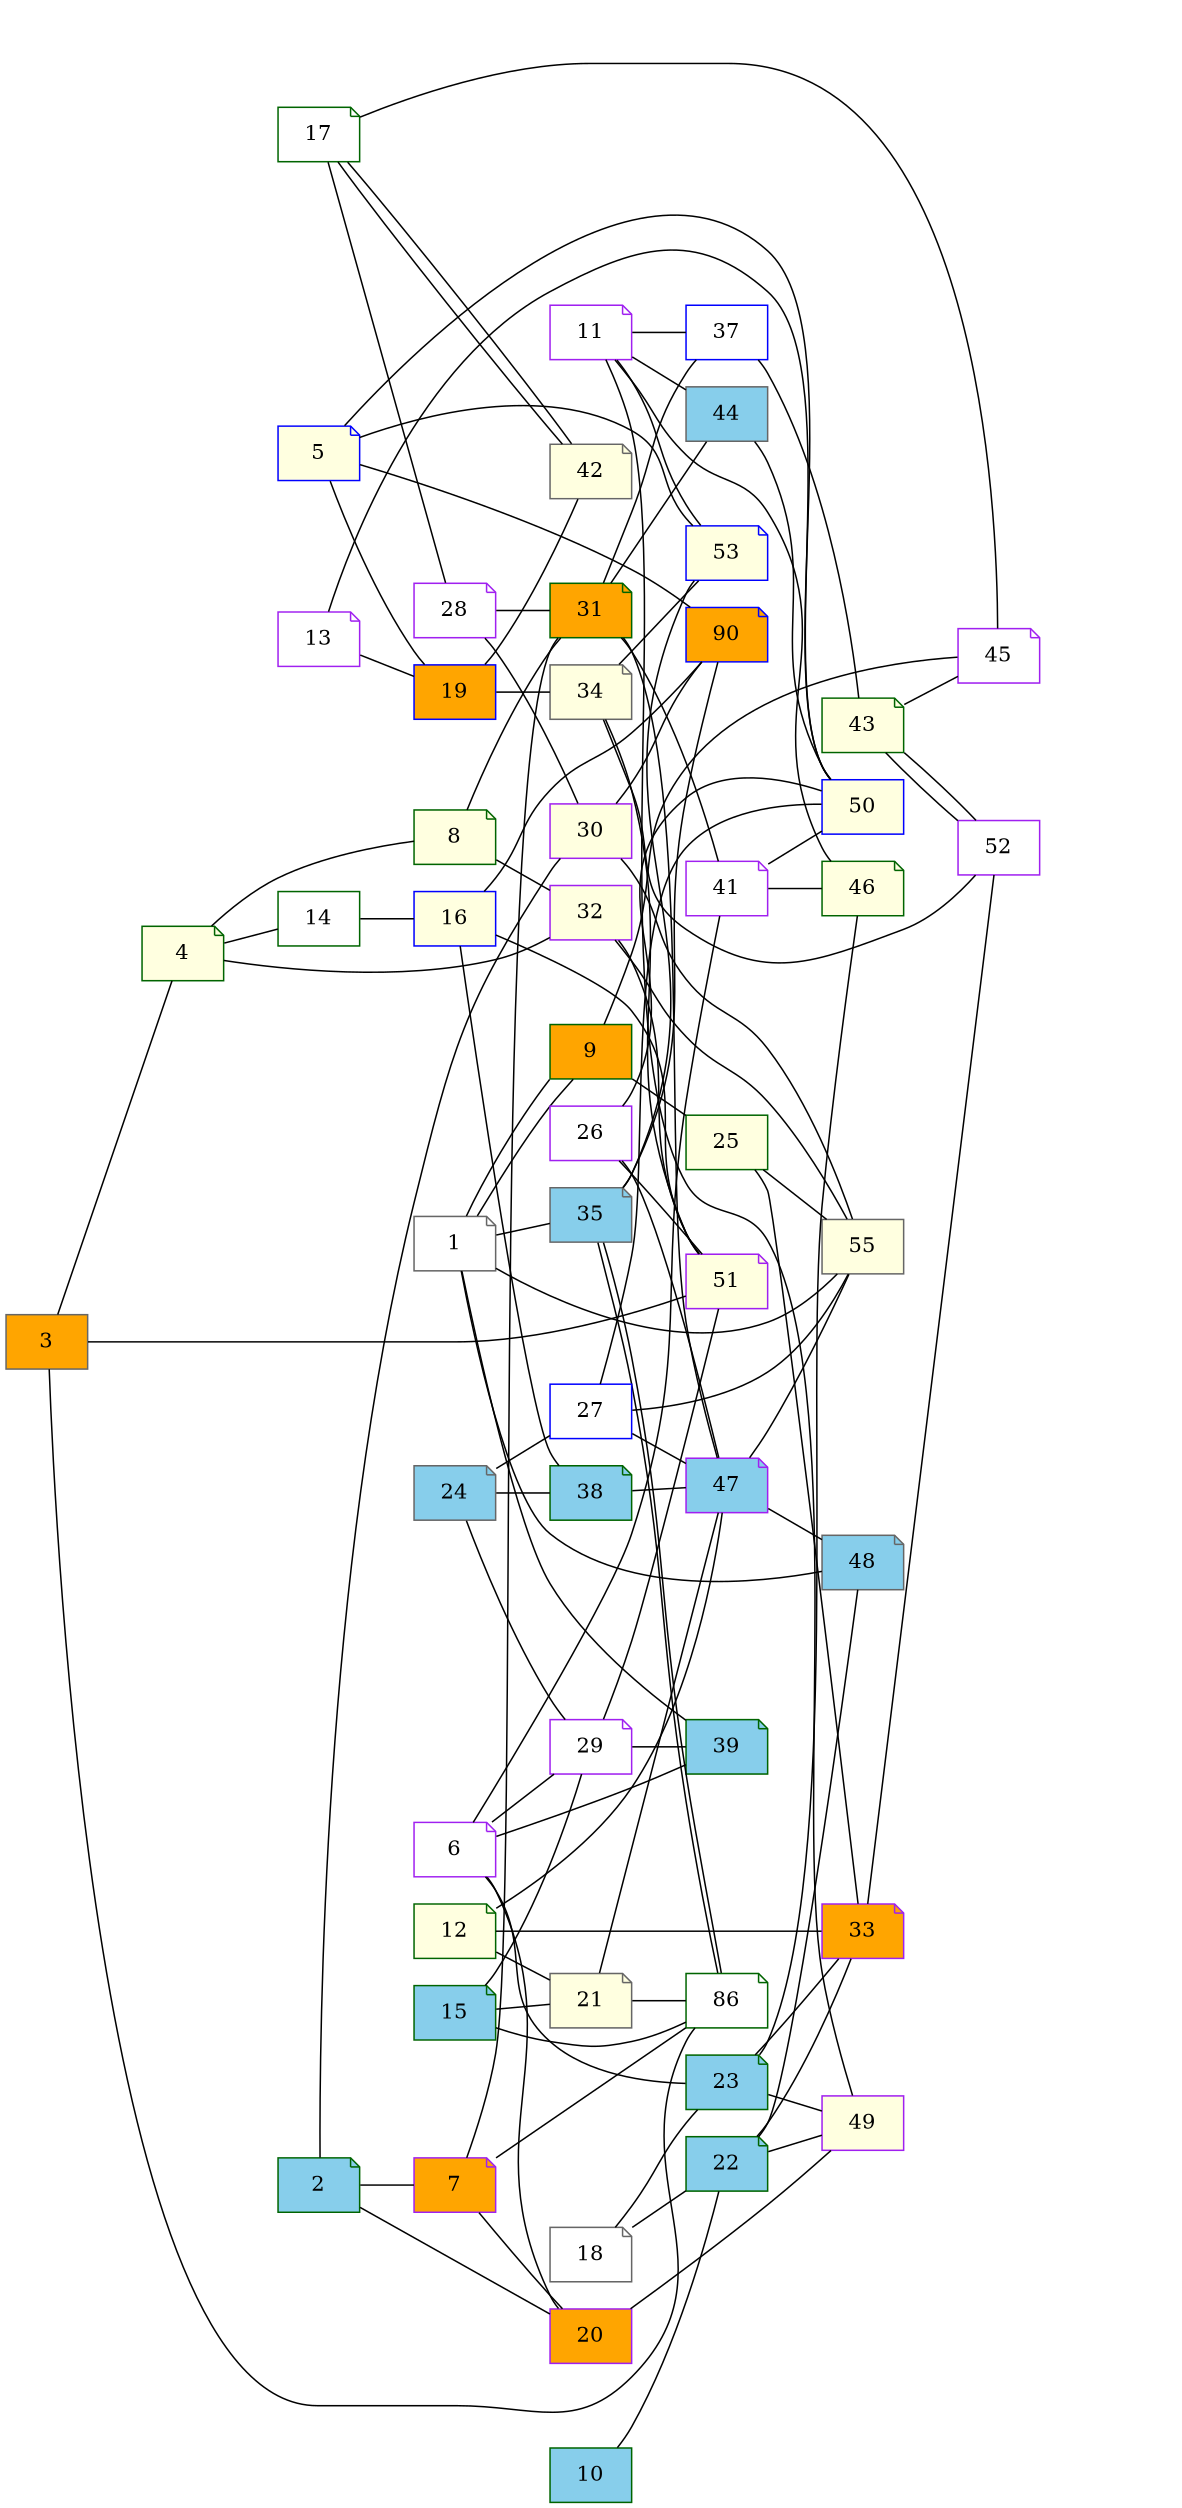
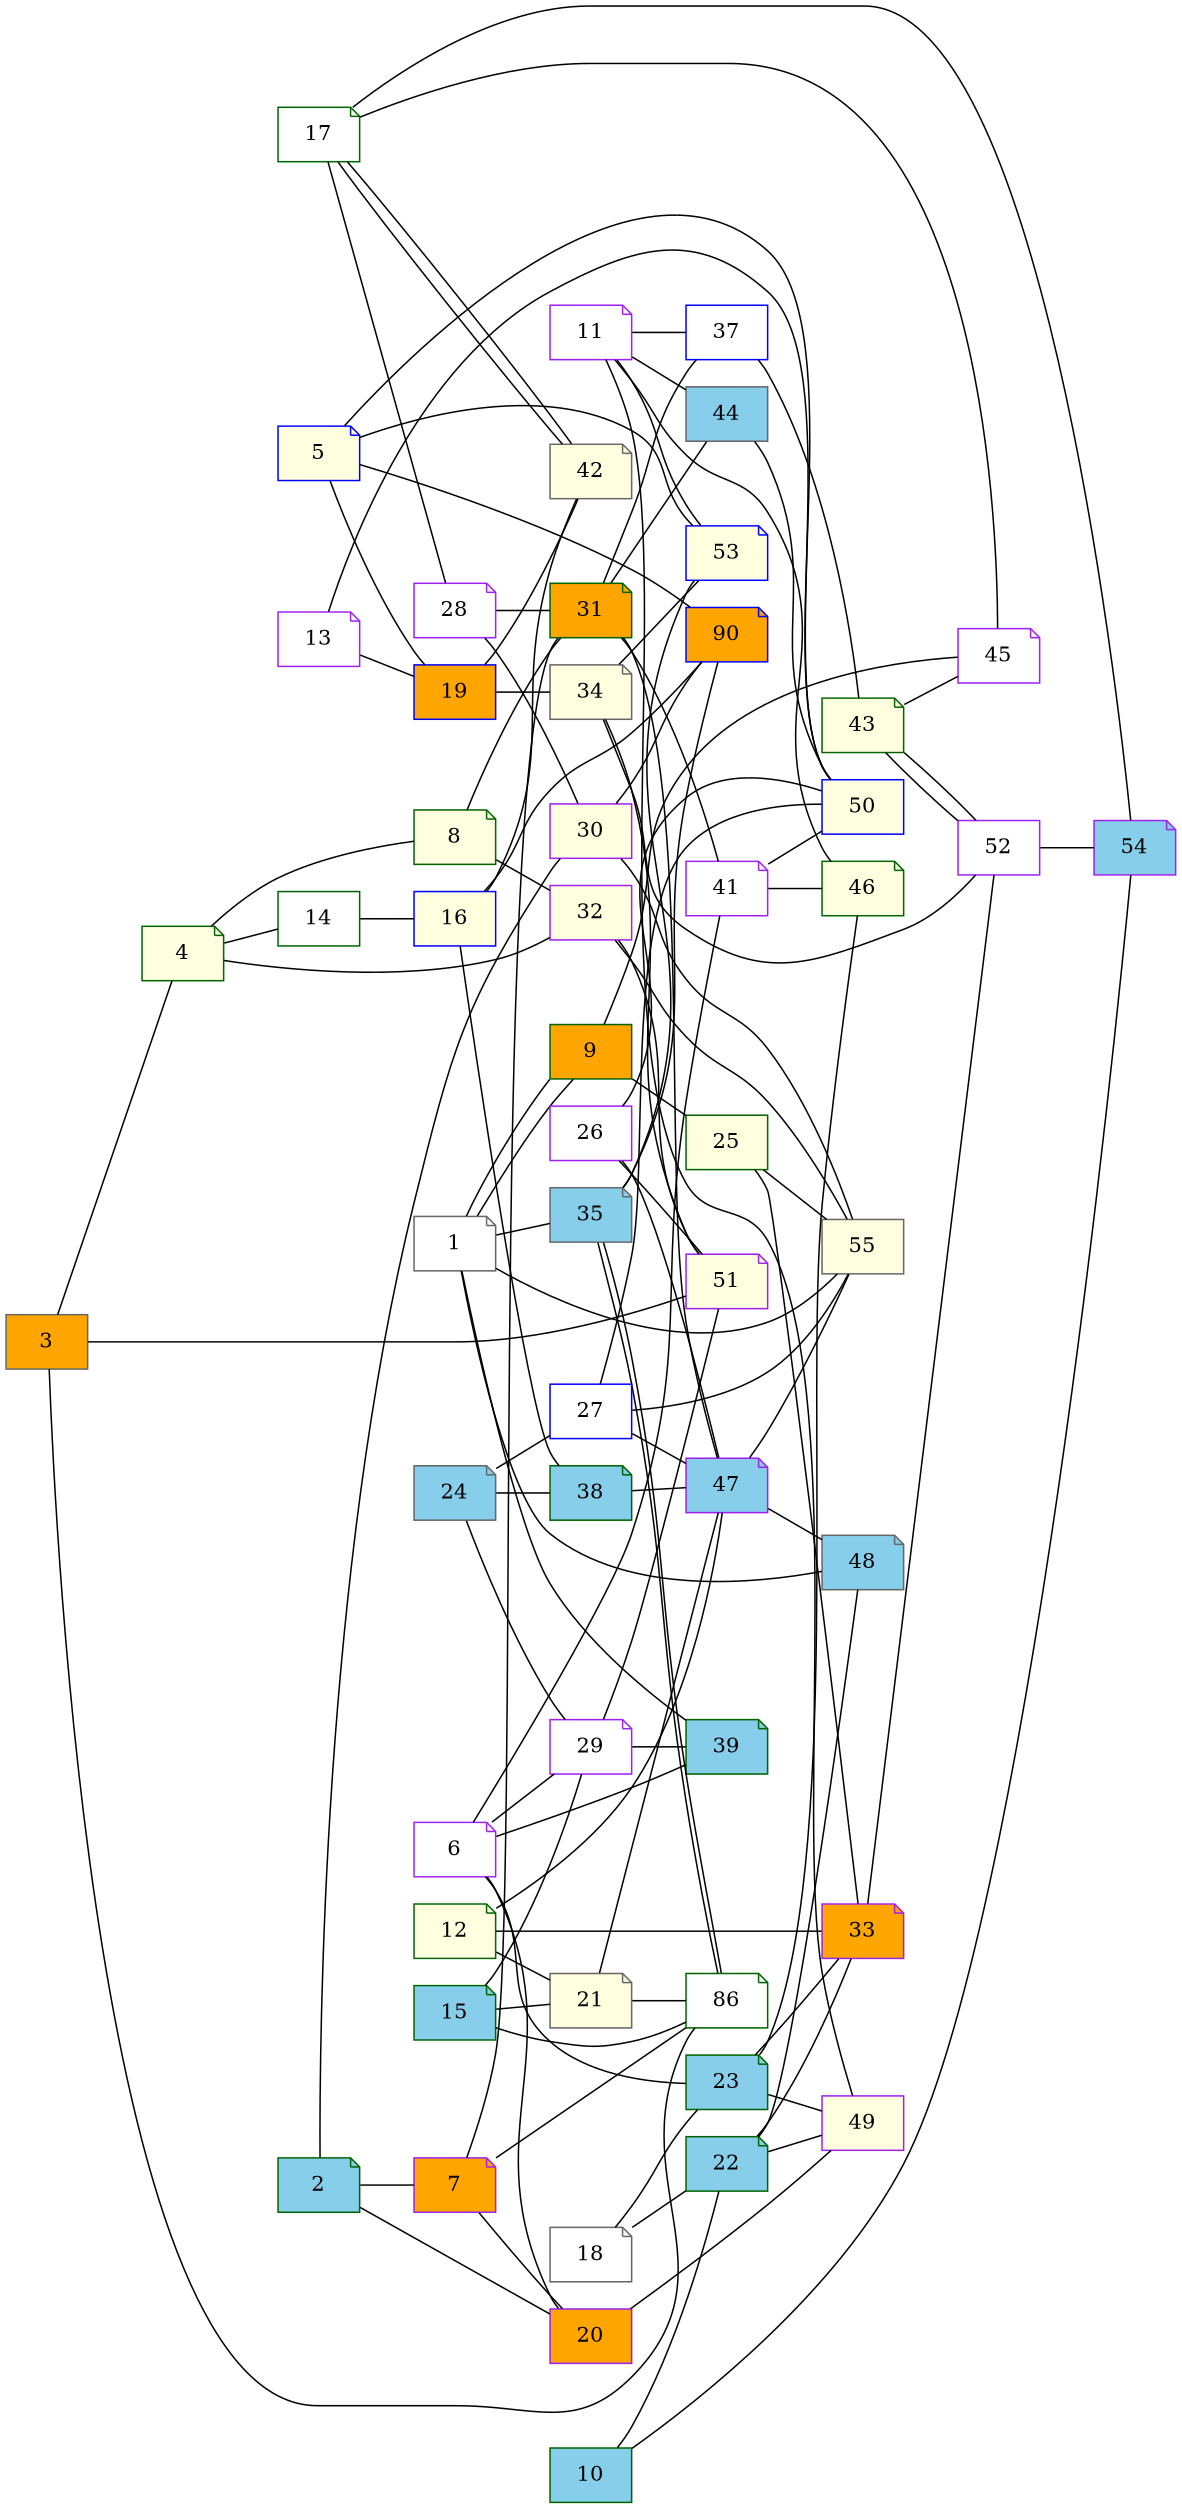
none -> (1135, 848)
(631, 1010) -> (534, 655)
